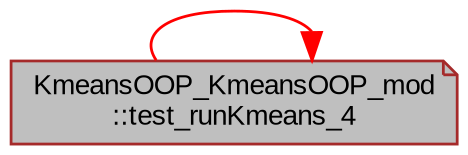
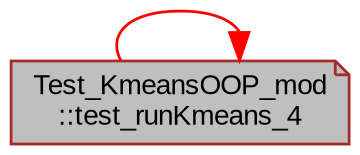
(234, 103) -> (180, 103)
